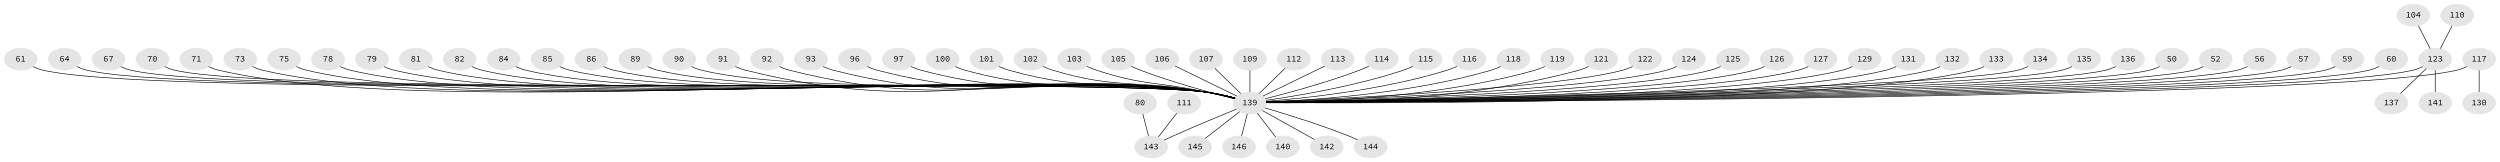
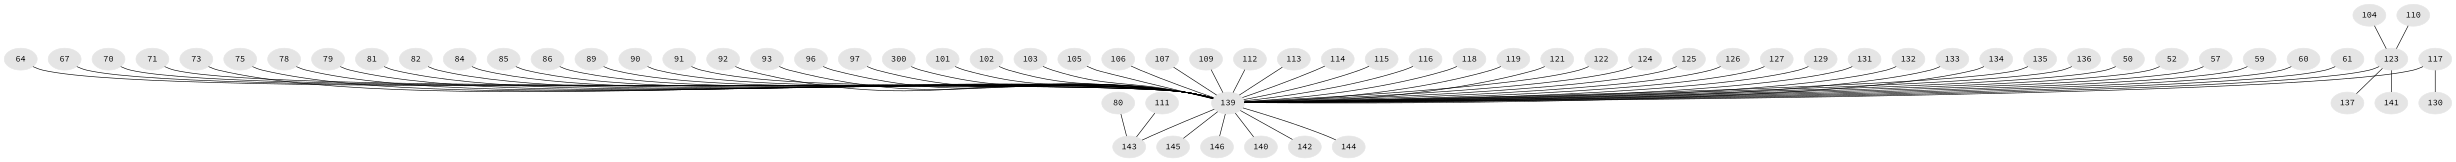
(943, 59) -> (899, 59)
(2260, 59) -> none
